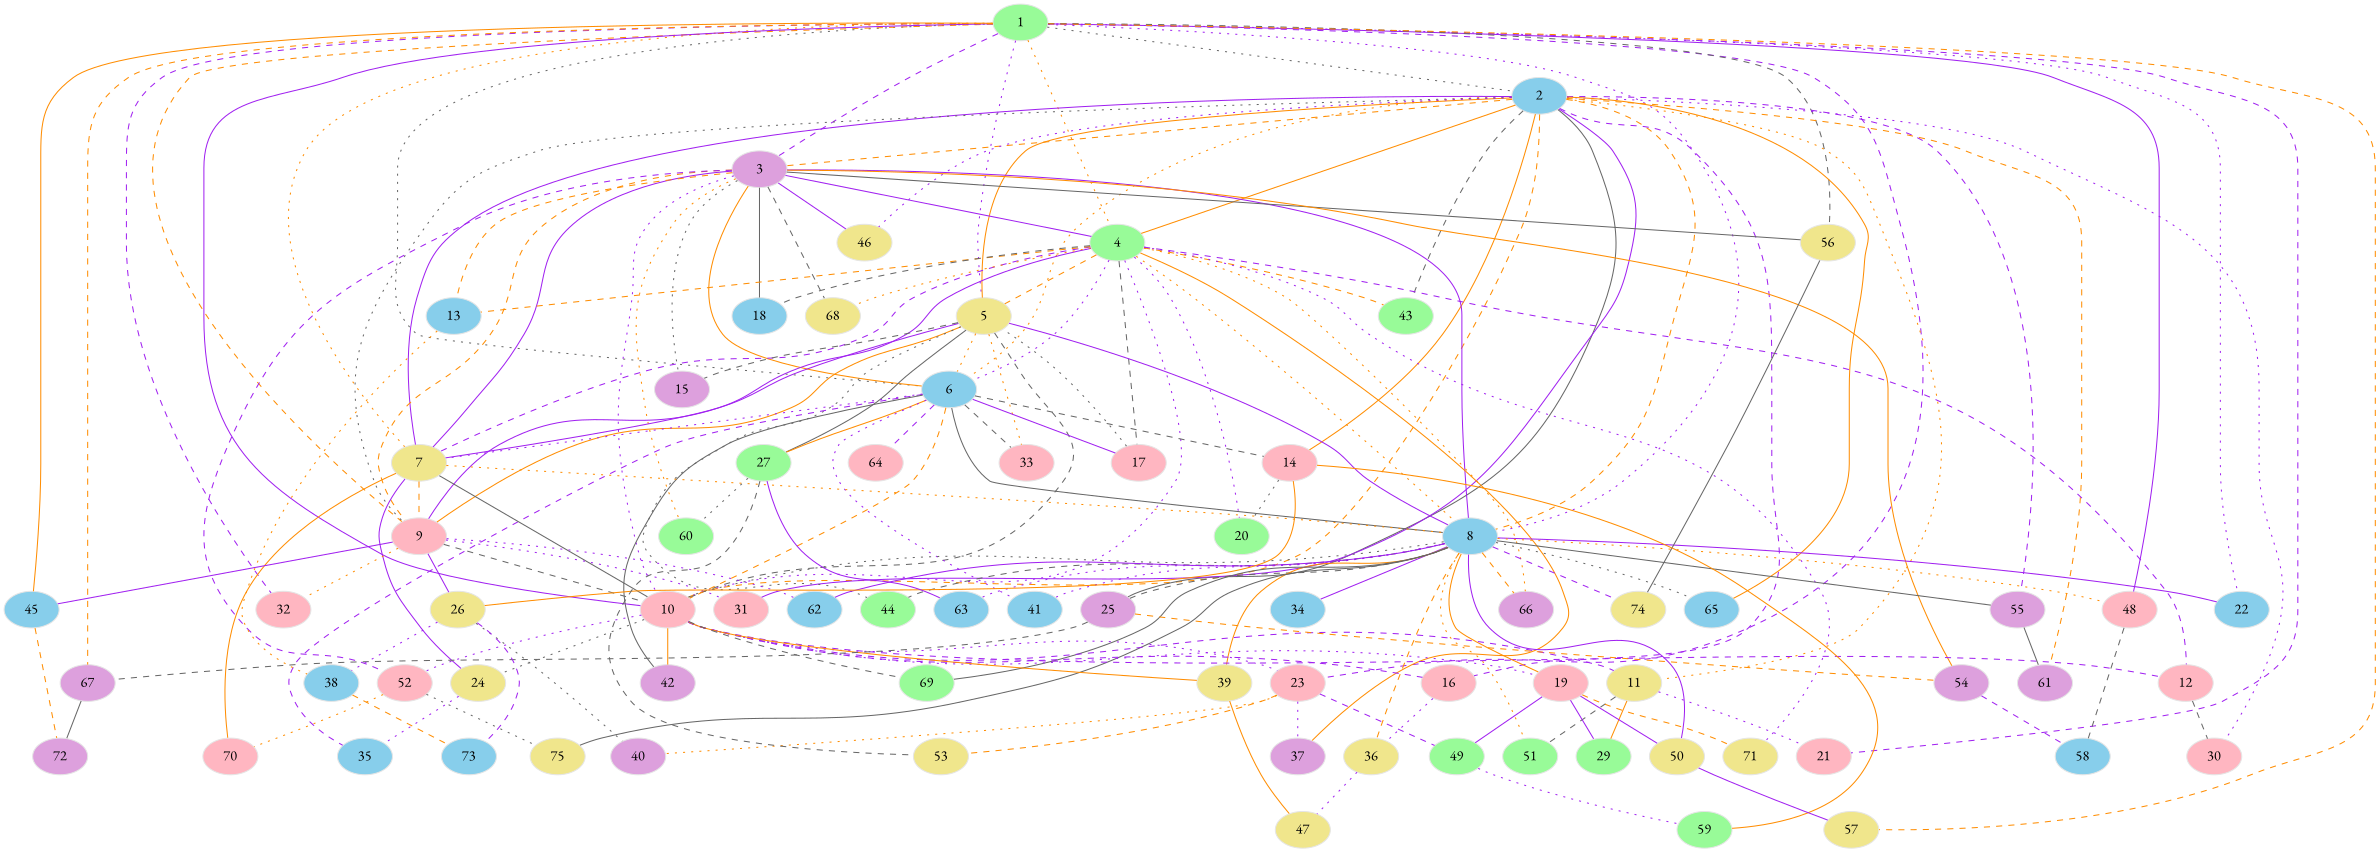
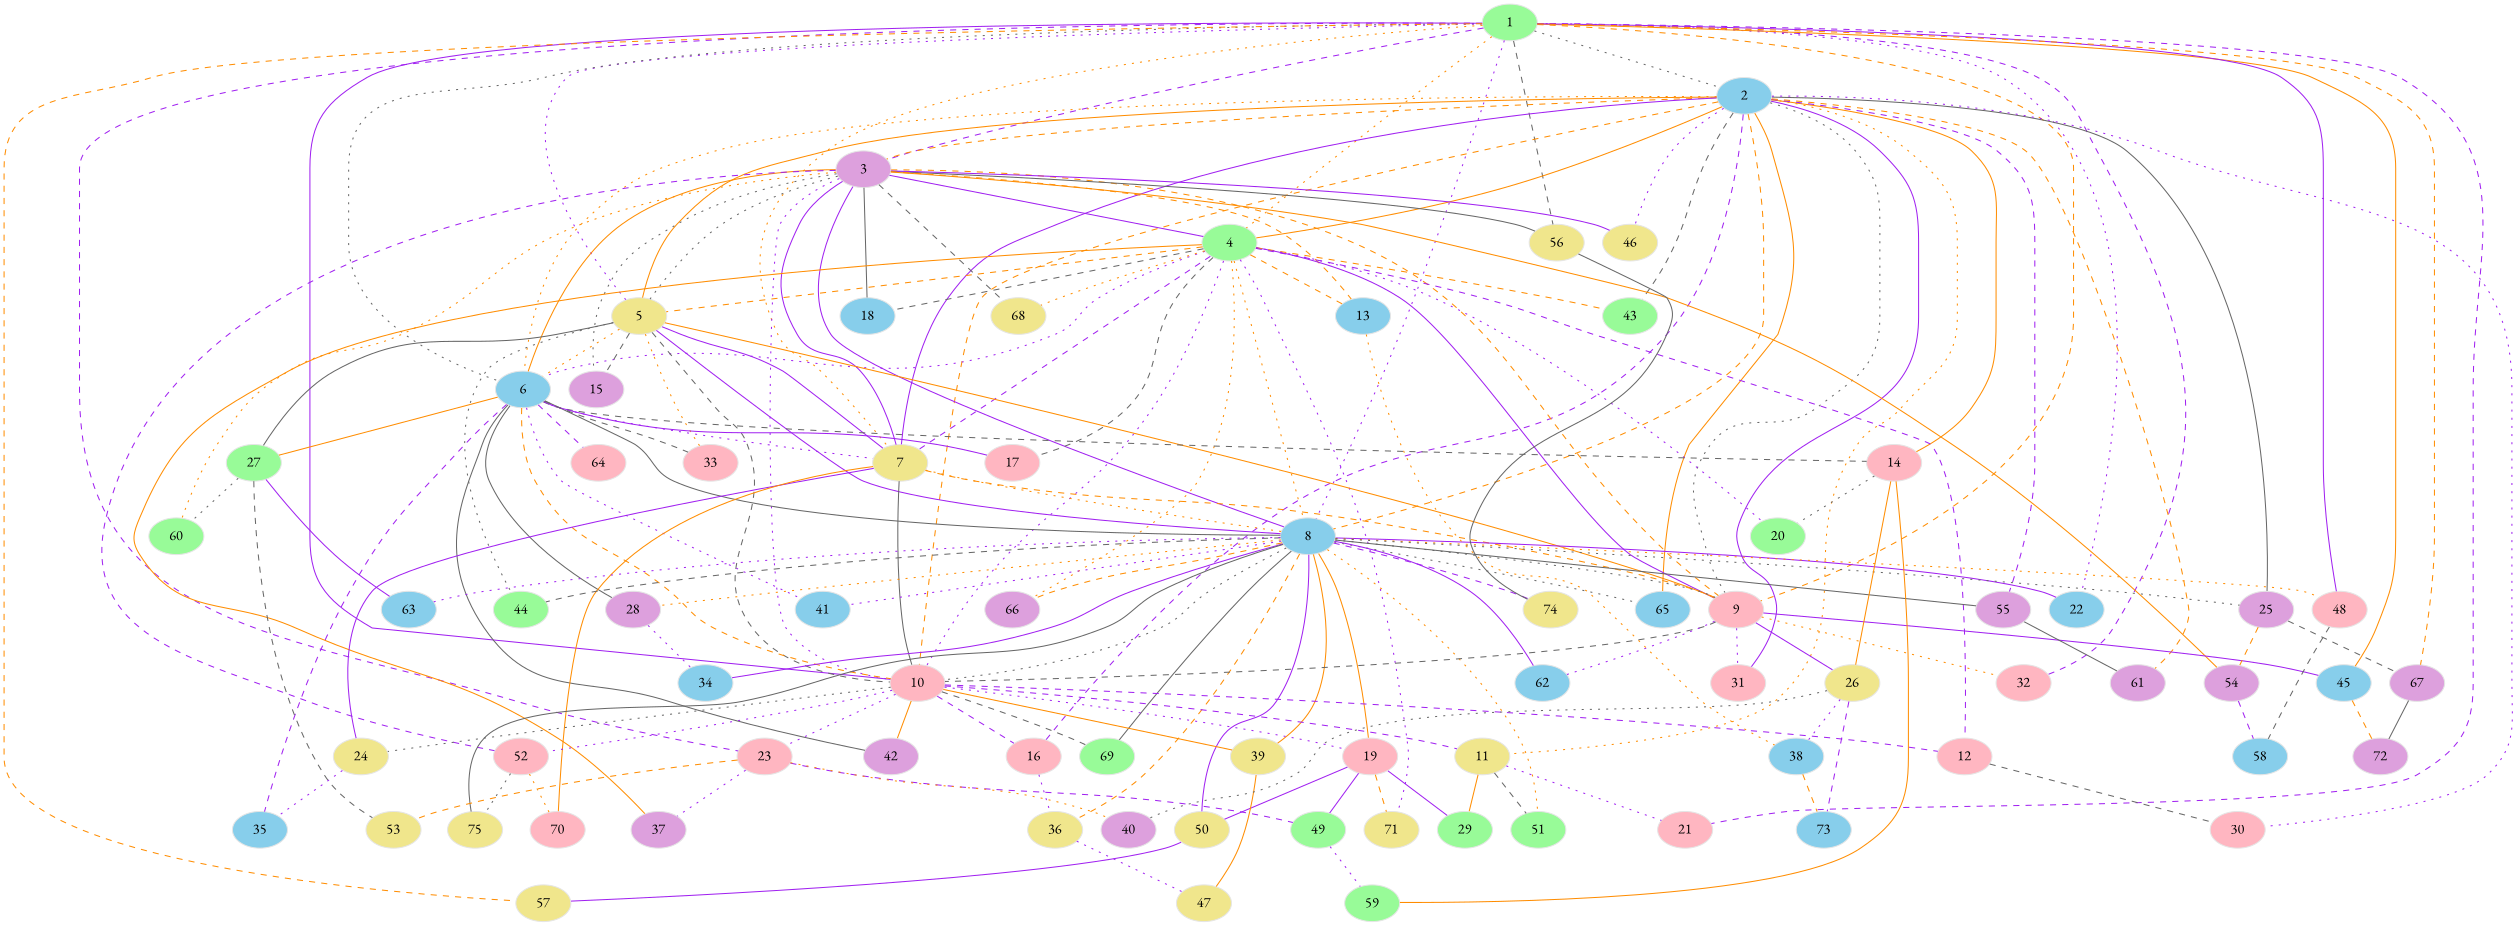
(1070, 382) -> (731, 218)
none -> (1526, 562)
(1289, 573) -> (1788, 566)
none -> (633, 610)
